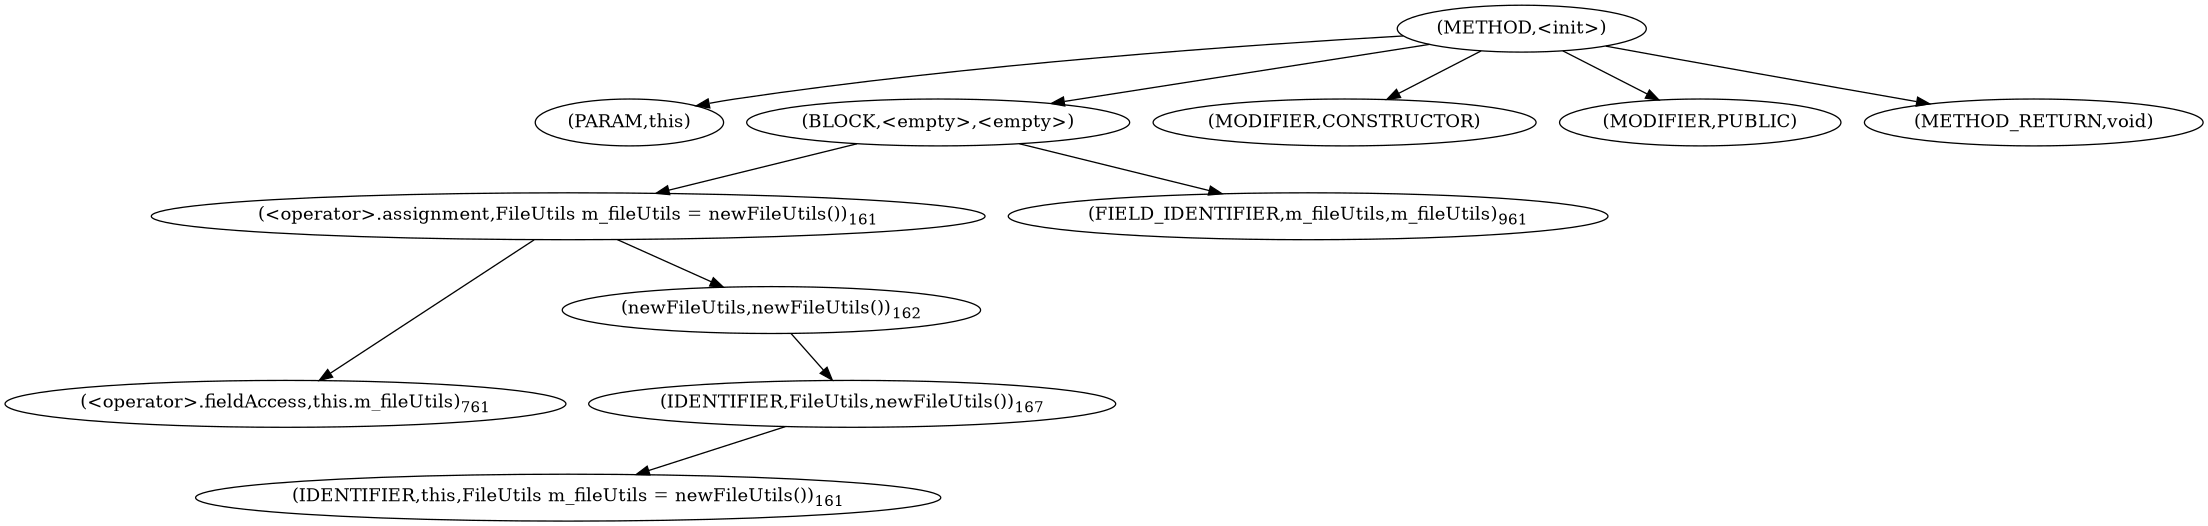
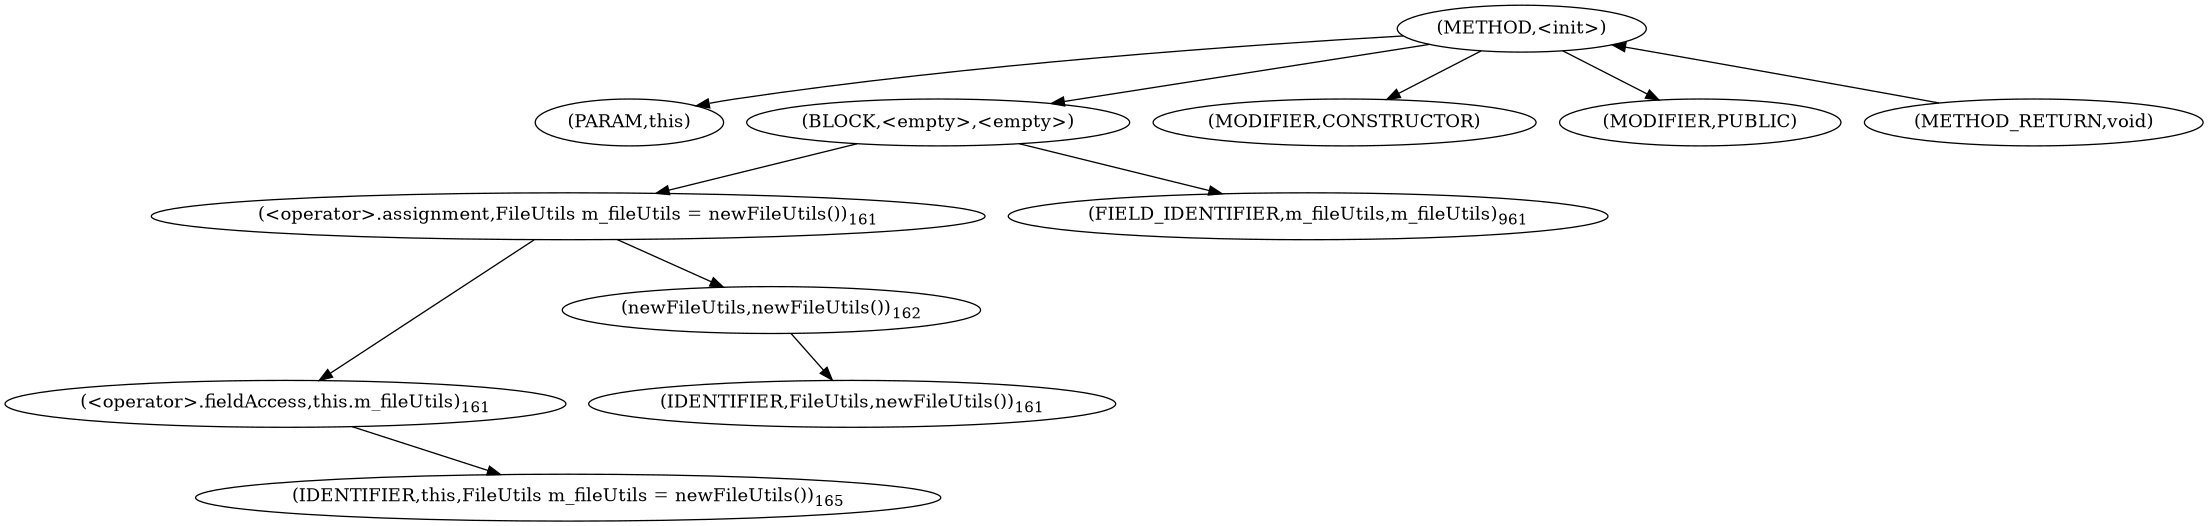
(1761, 74) -> (1782, 75)
(476, 402) -> (476, 402)
(1029, 402) -> (1029, 402)
(717, 449) -> (420, 449)
(829, 496) -> (829, 496)
